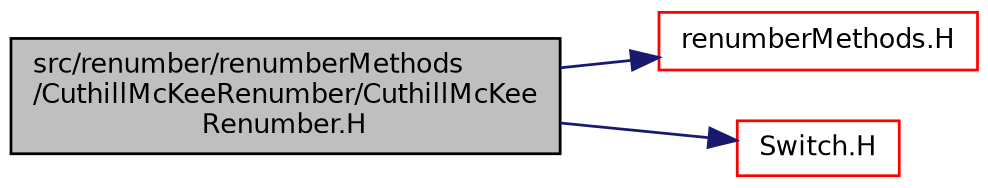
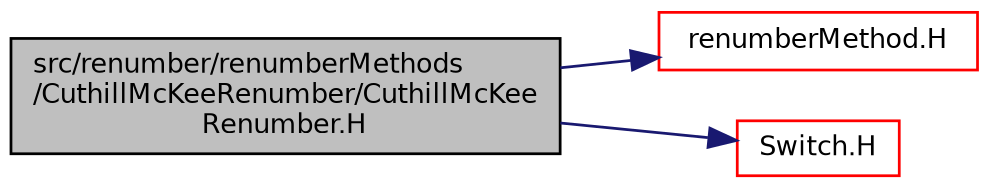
(818, 41) -> (818, 41)
